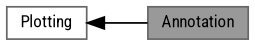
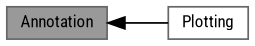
(126, 23) -> (147, 23)
